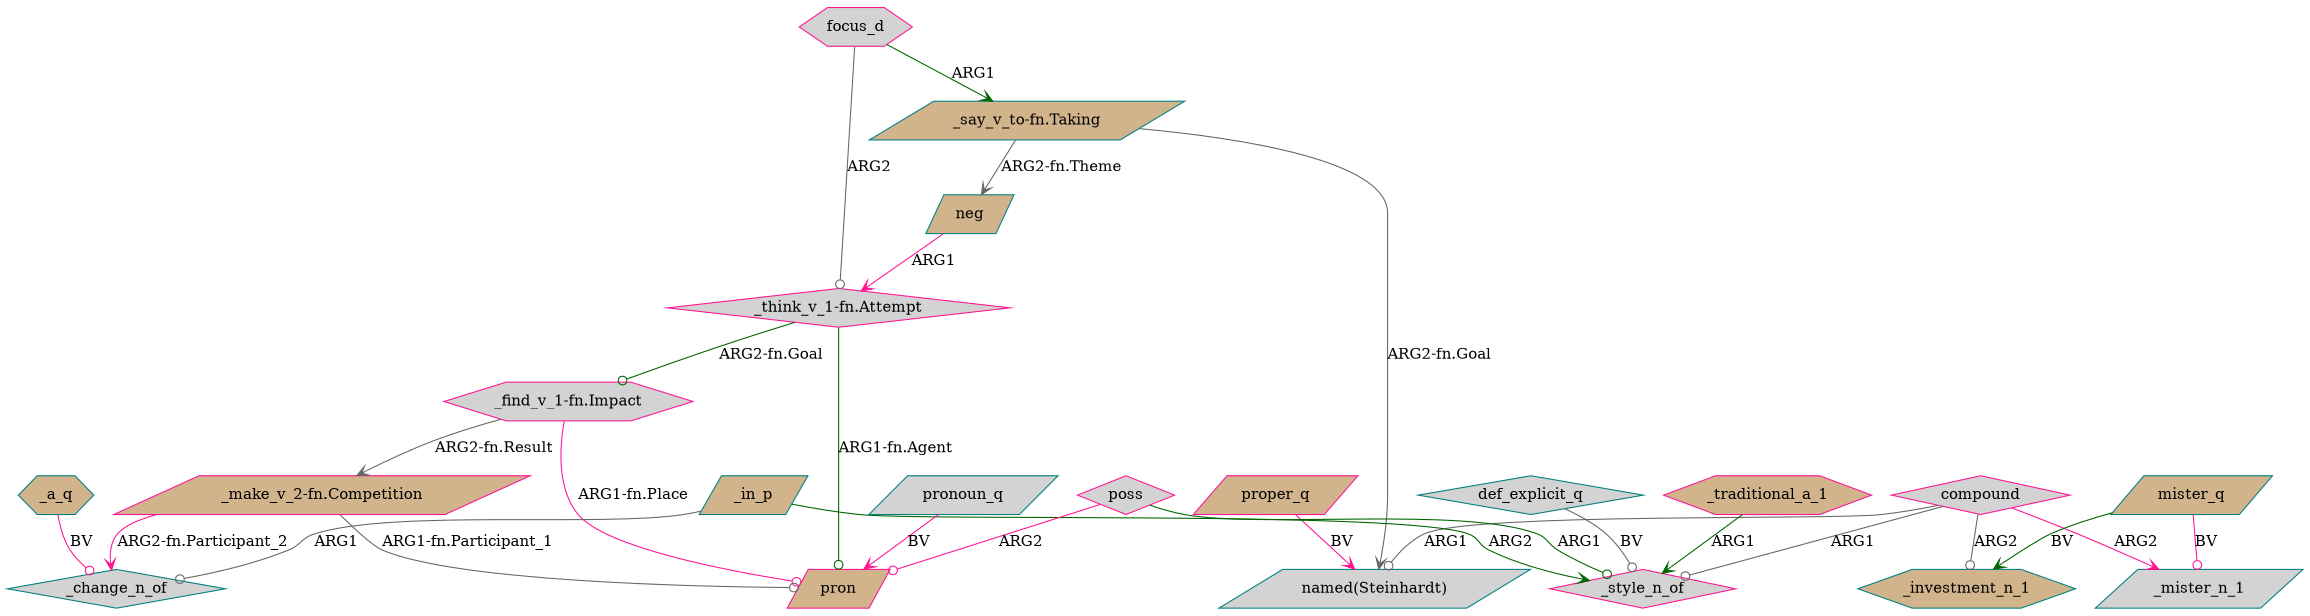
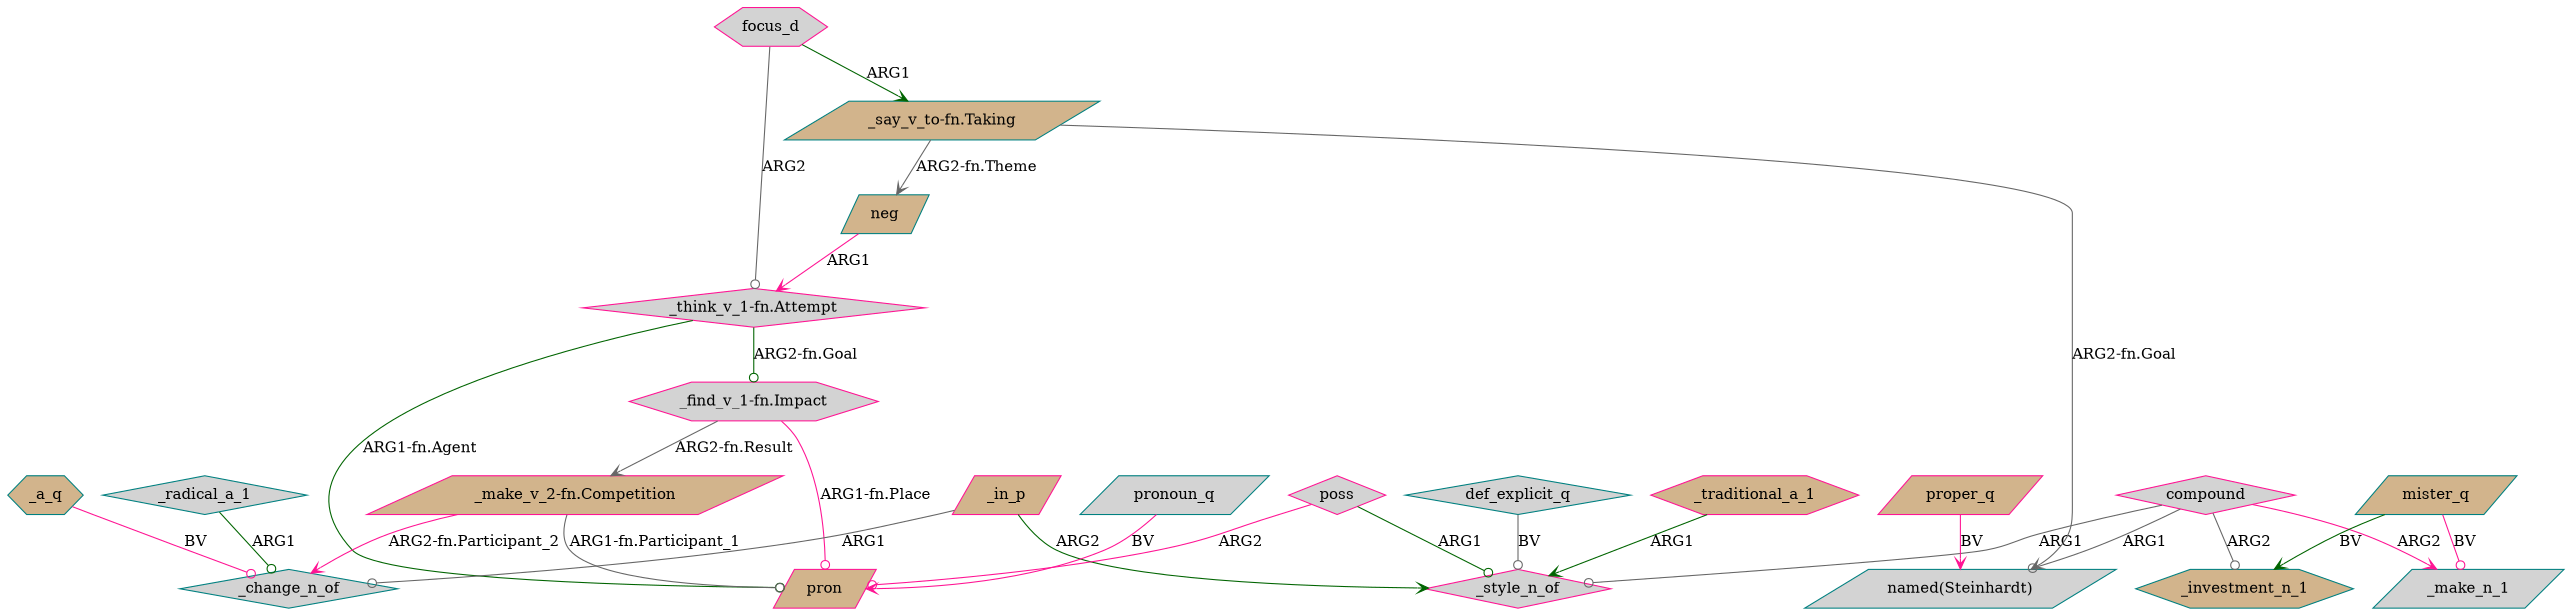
none -> (205, 495)
(754, 495) -> (1007, 495)
(2199, 589) -> (2468, 589)
